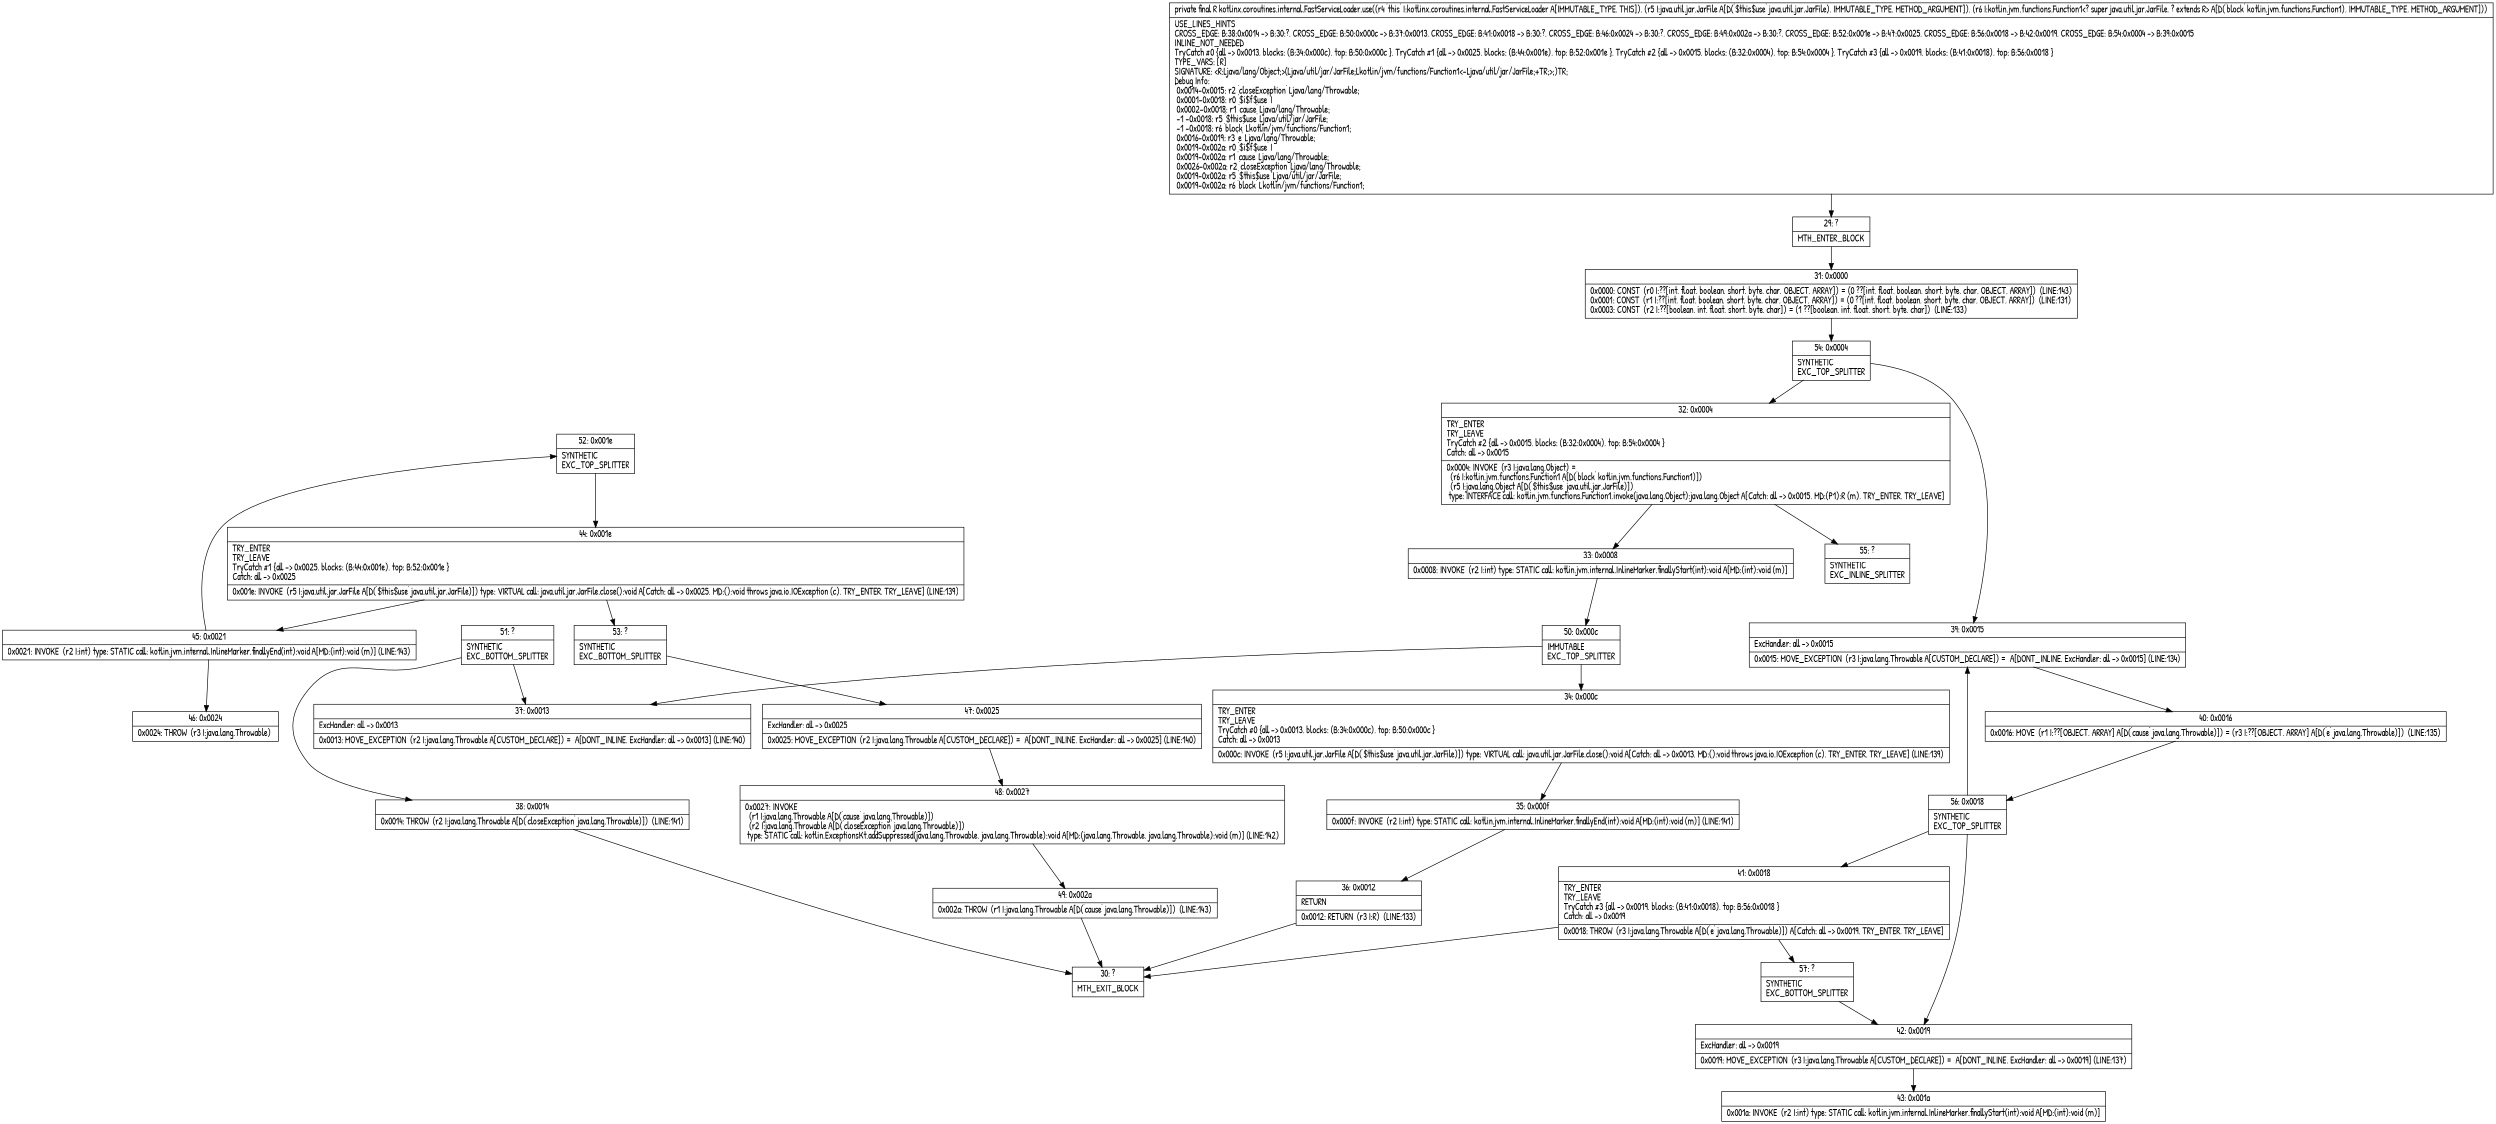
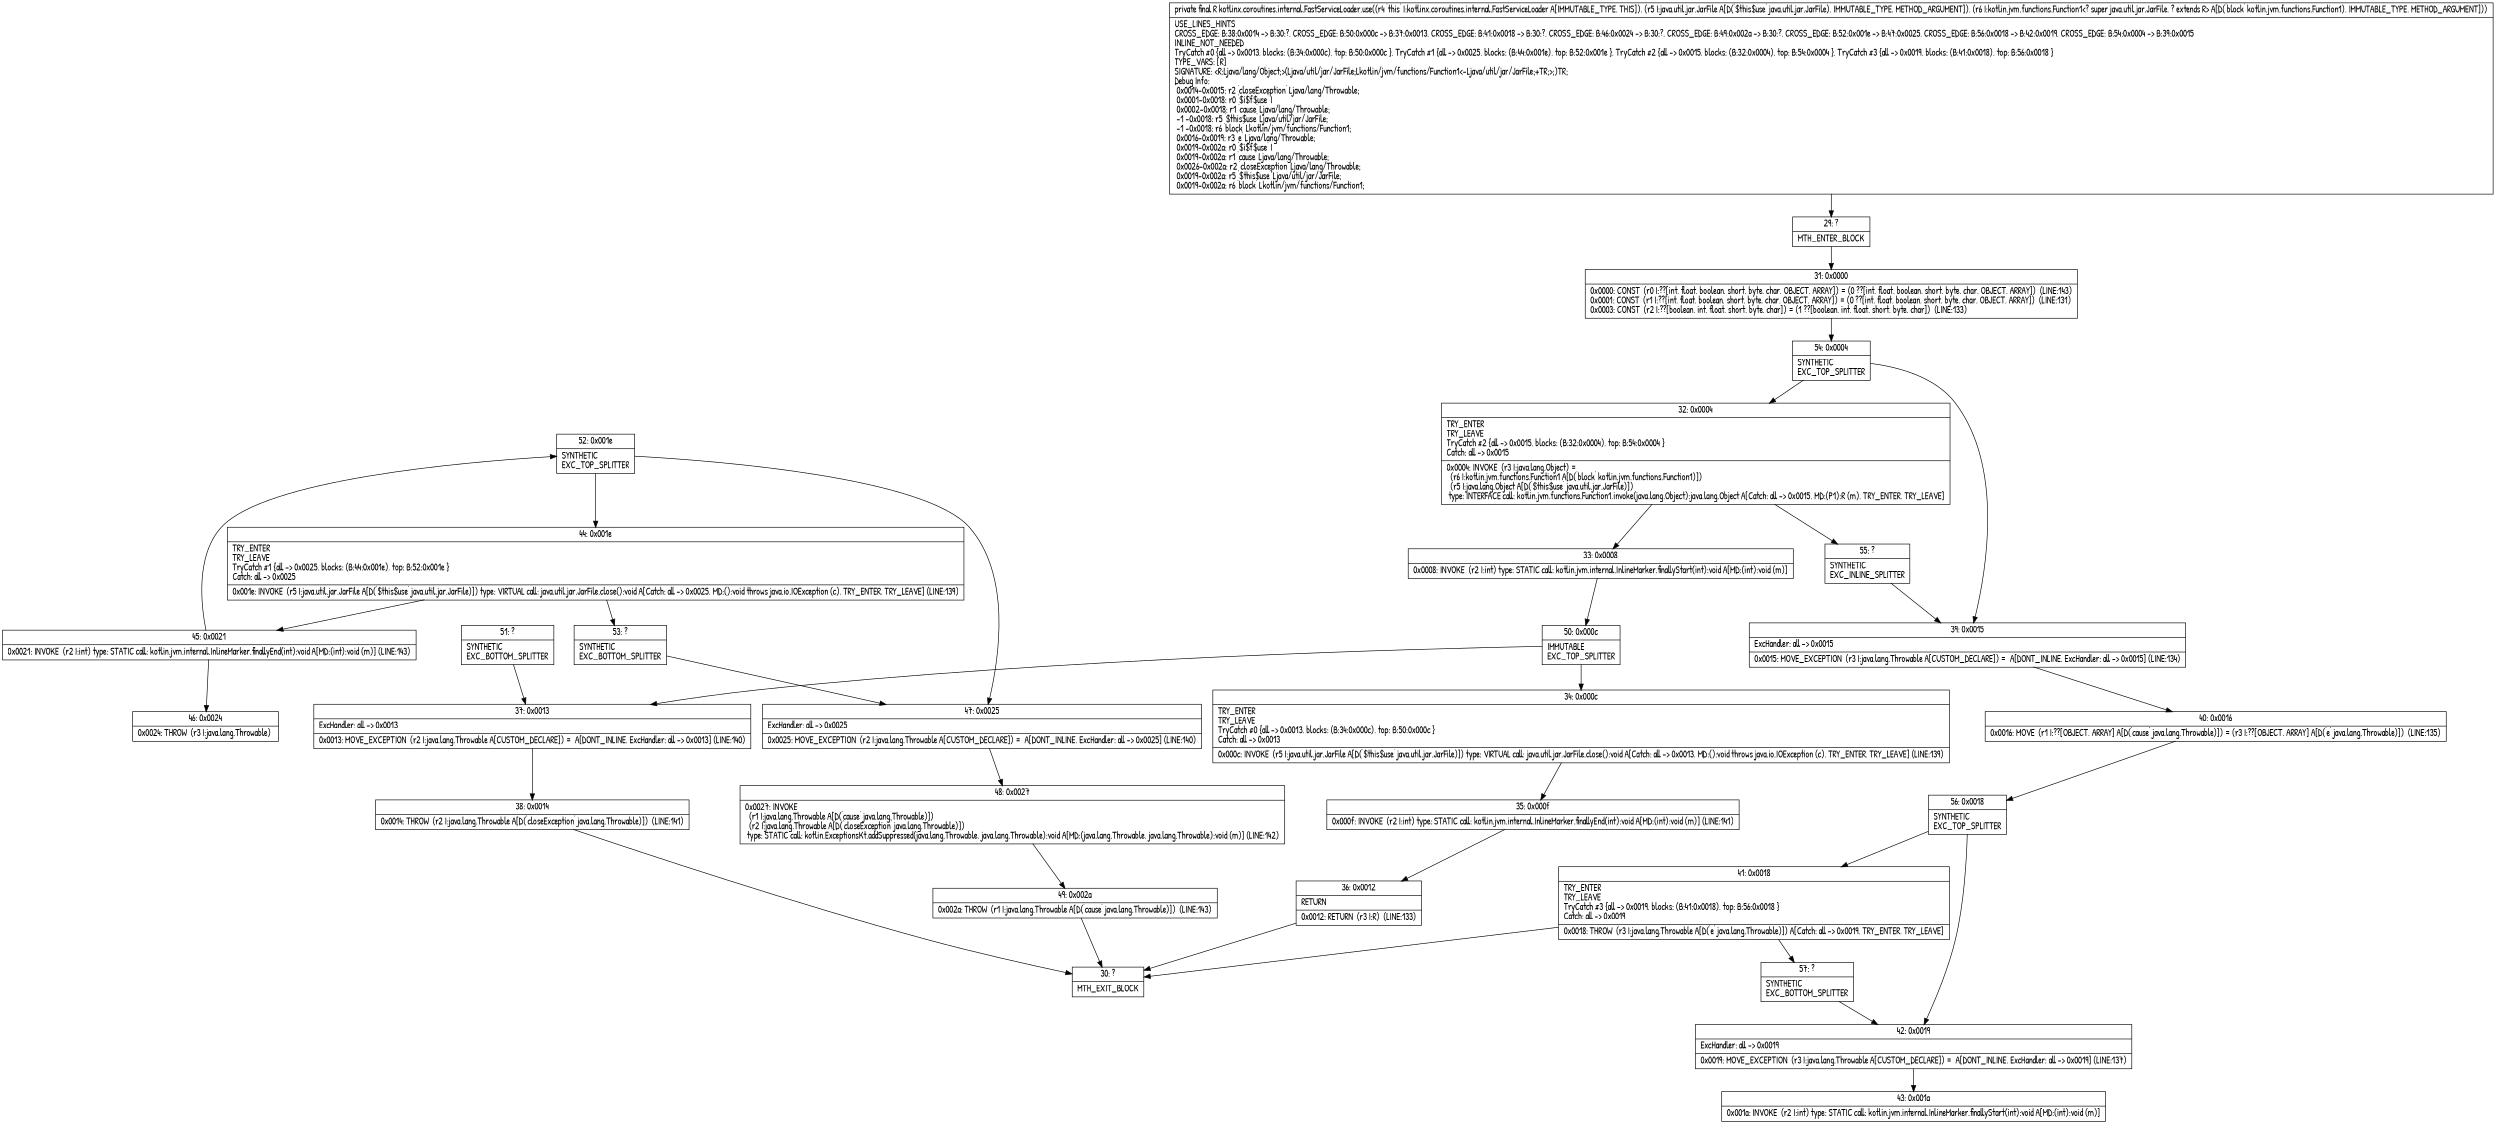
none -> (894, 491)
(301, 700) -> (532, 771)
(1967, 734) -> (1913, 601)
